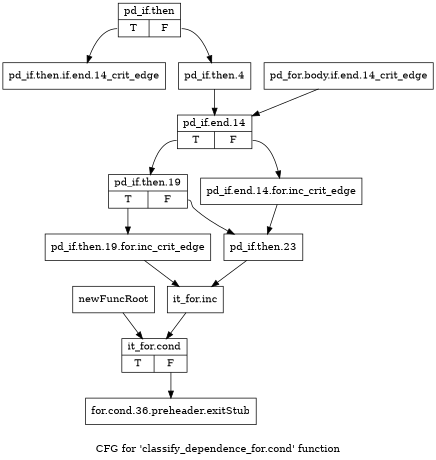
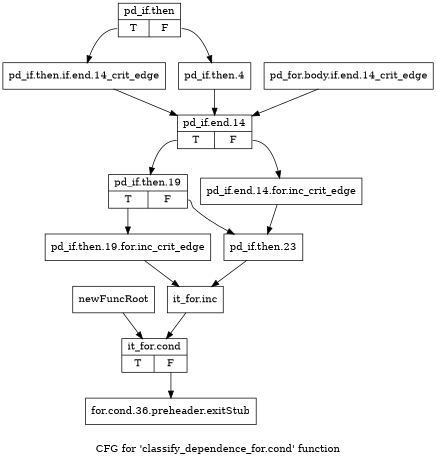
none -> (142, 101)
